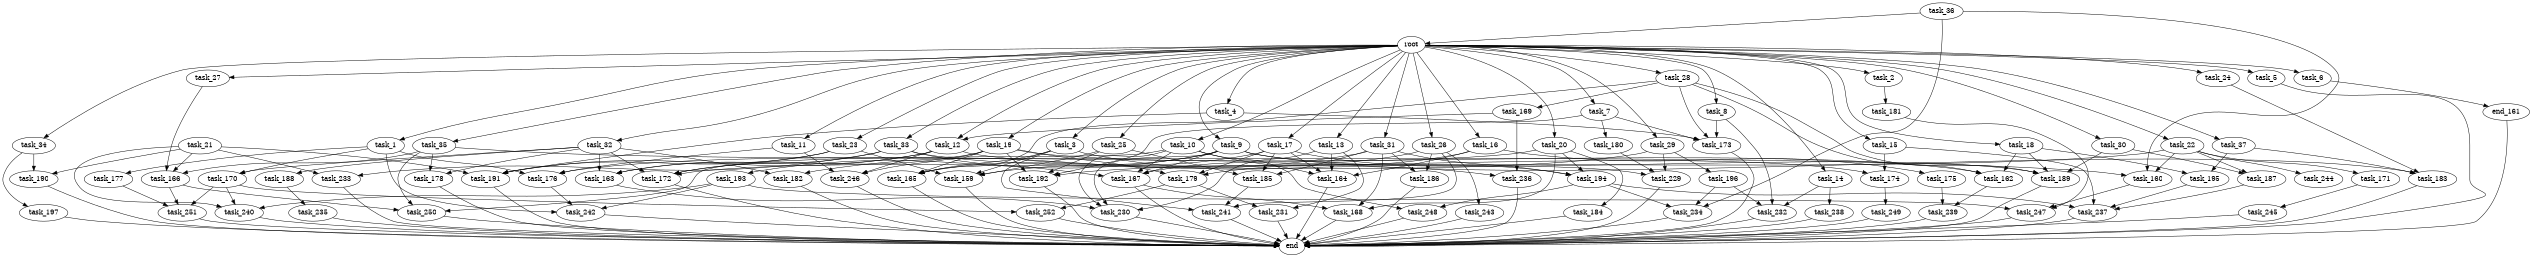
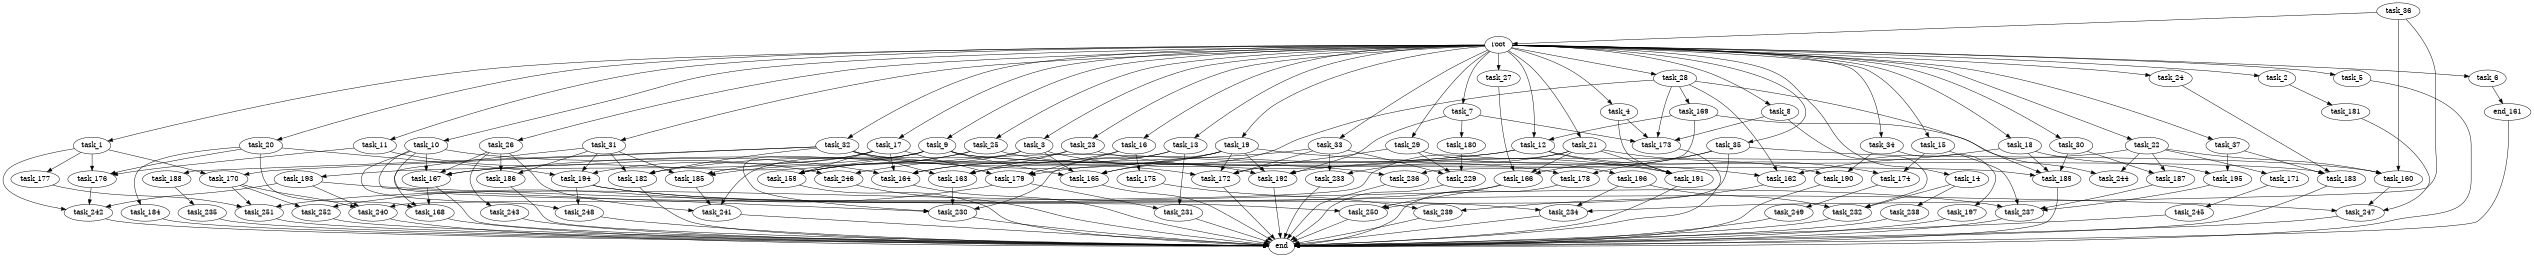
none -> (1547, 85)
none -> (1907, 127)
(925, 162) -> (938, 164)
